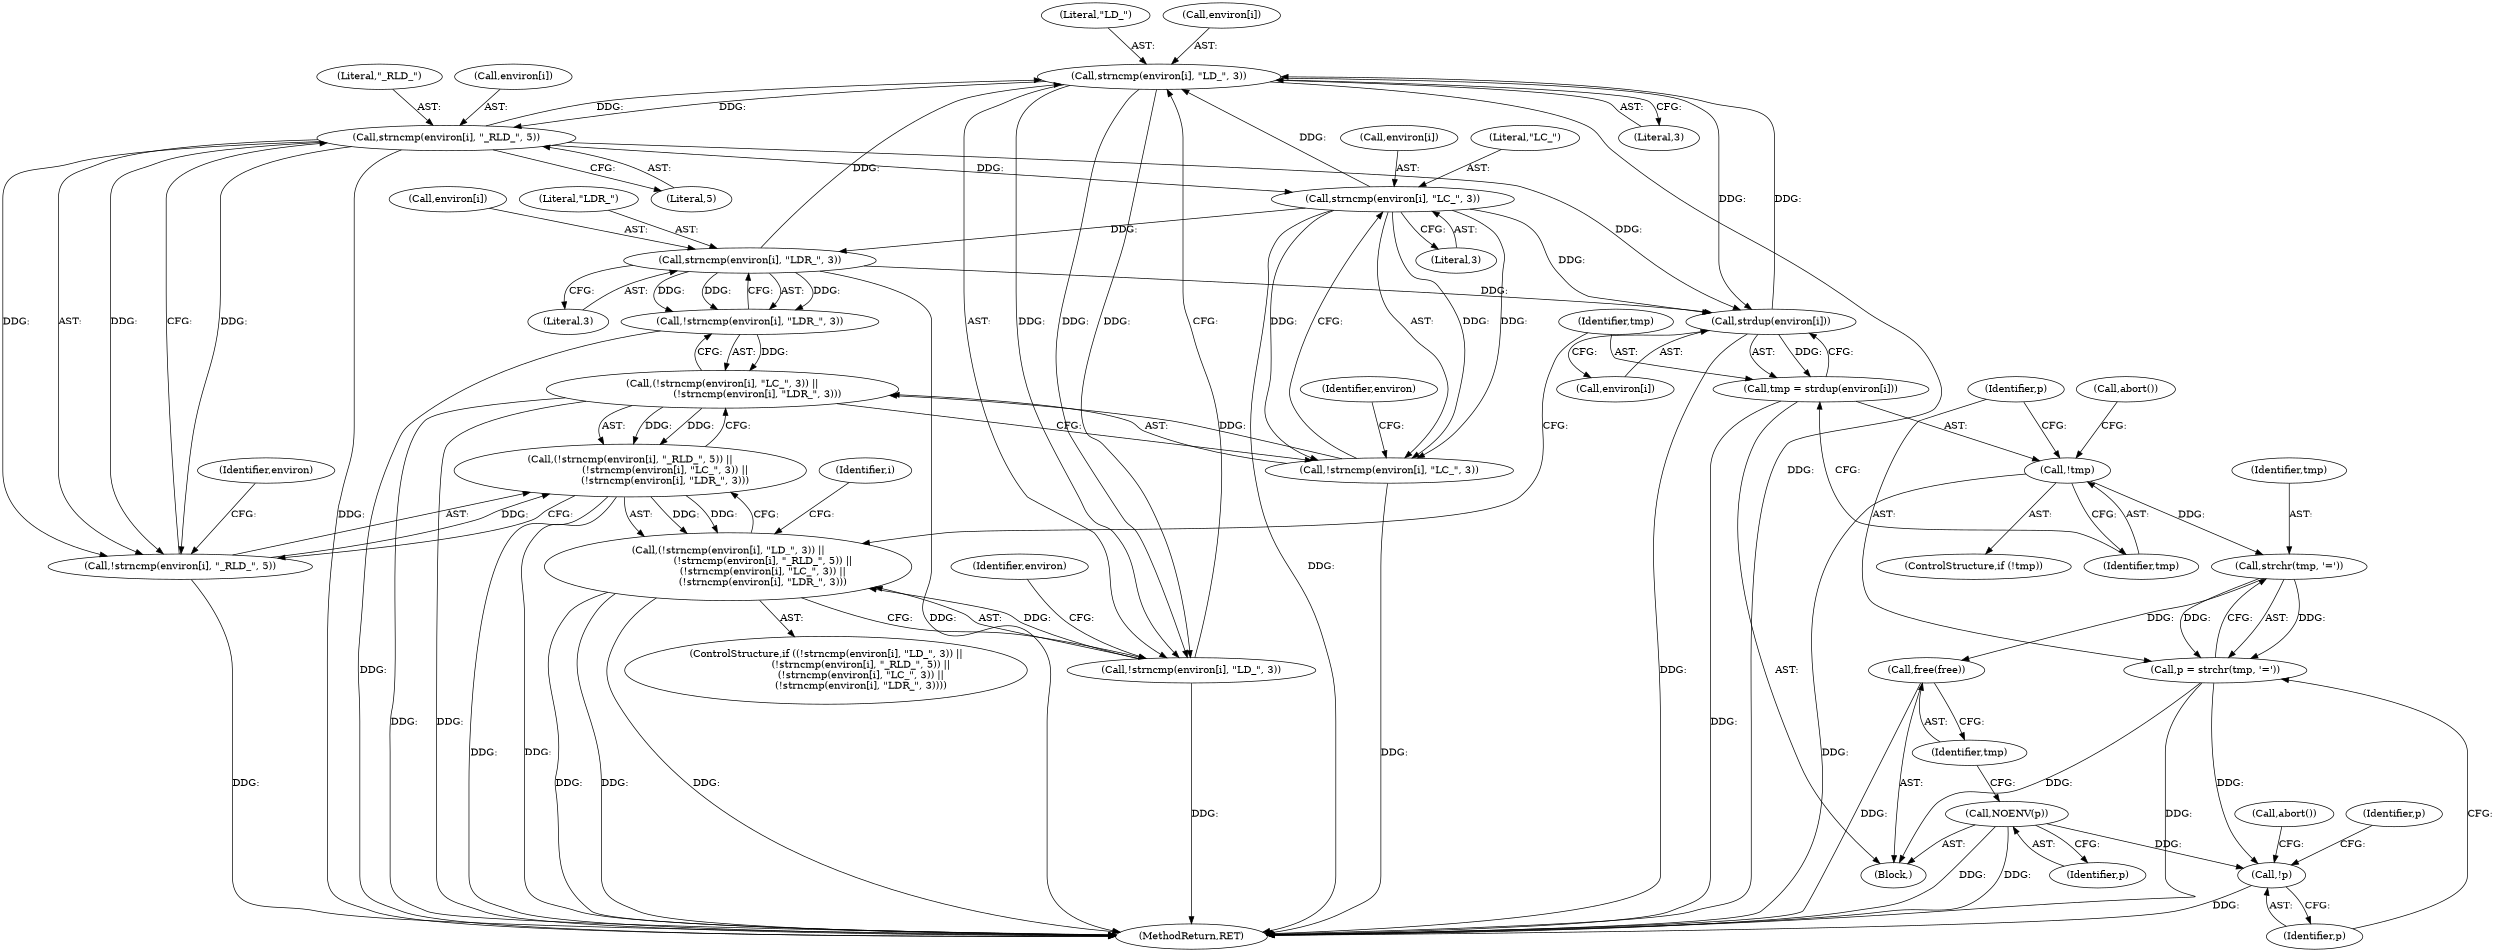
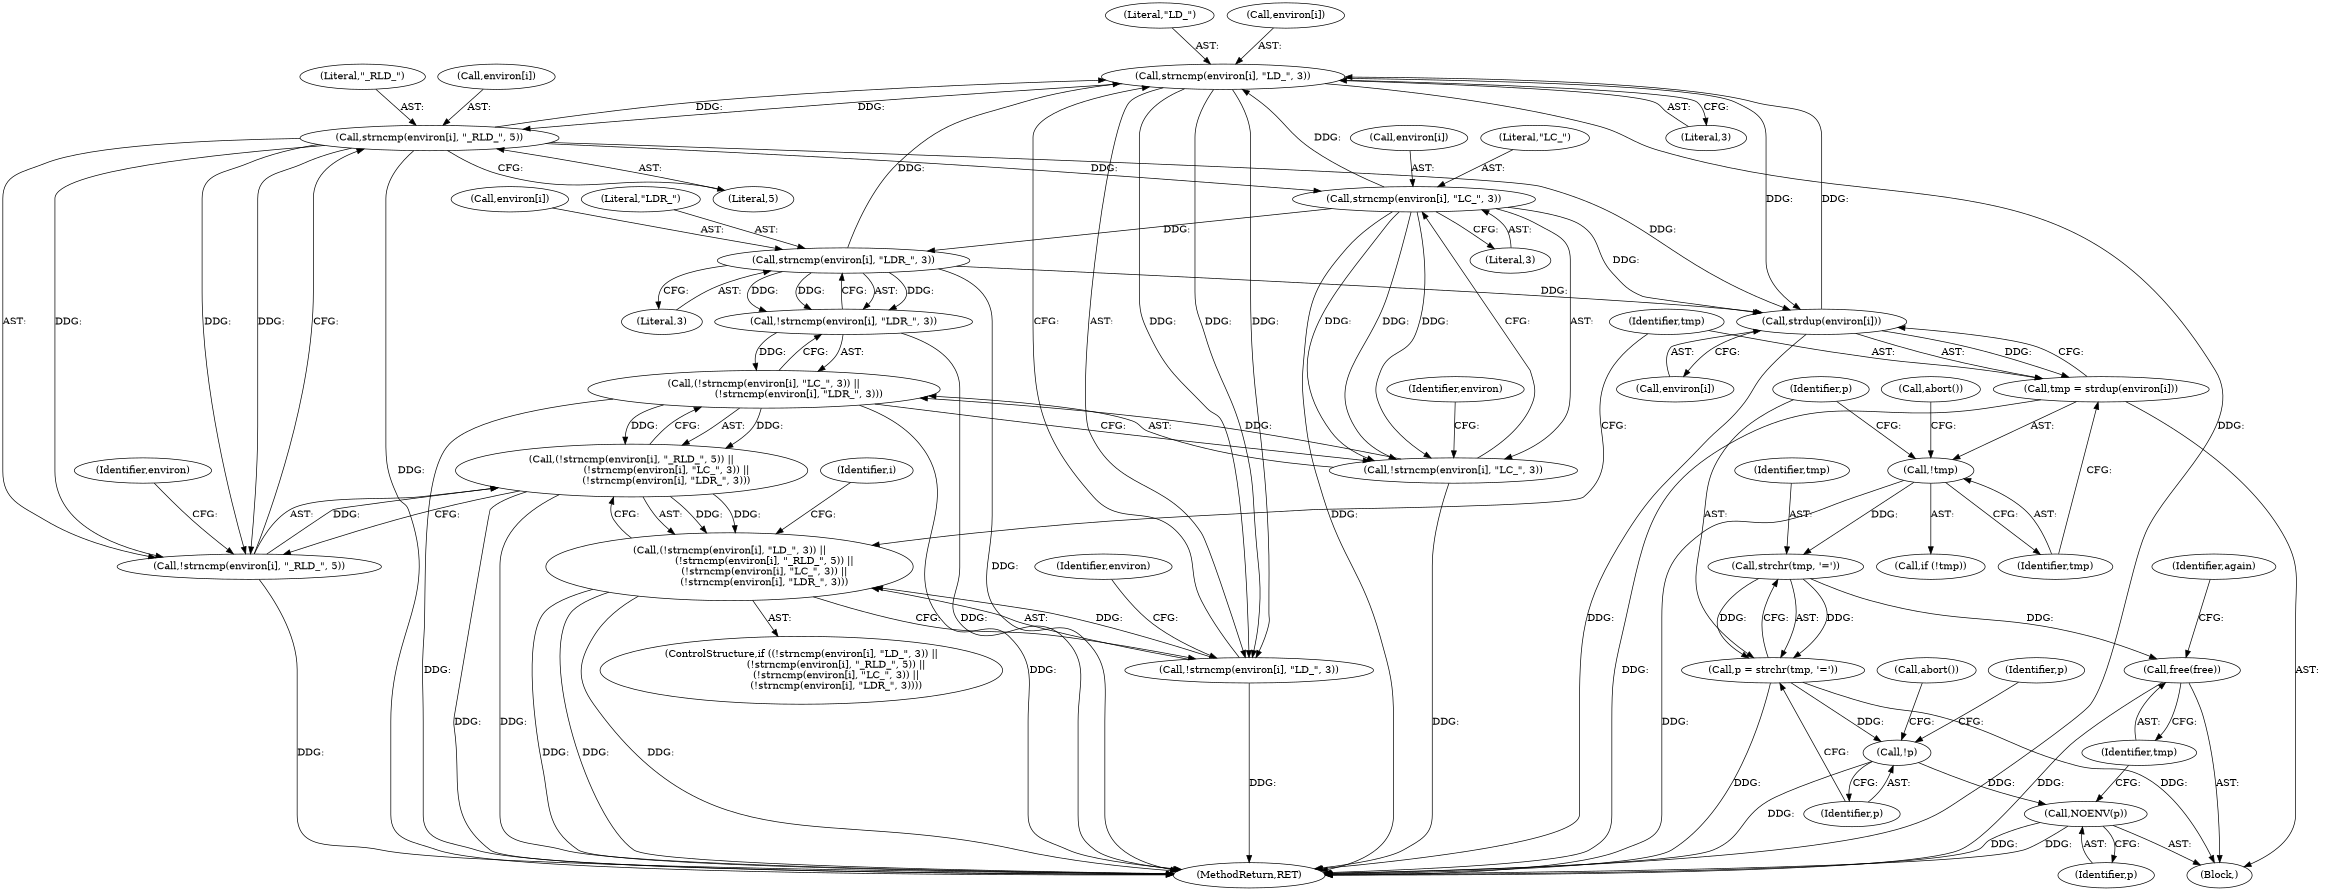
(1974, 567) -> (1931, 567)
none -> (2214, 567)
(2142, 845) -> (1975, 784)
